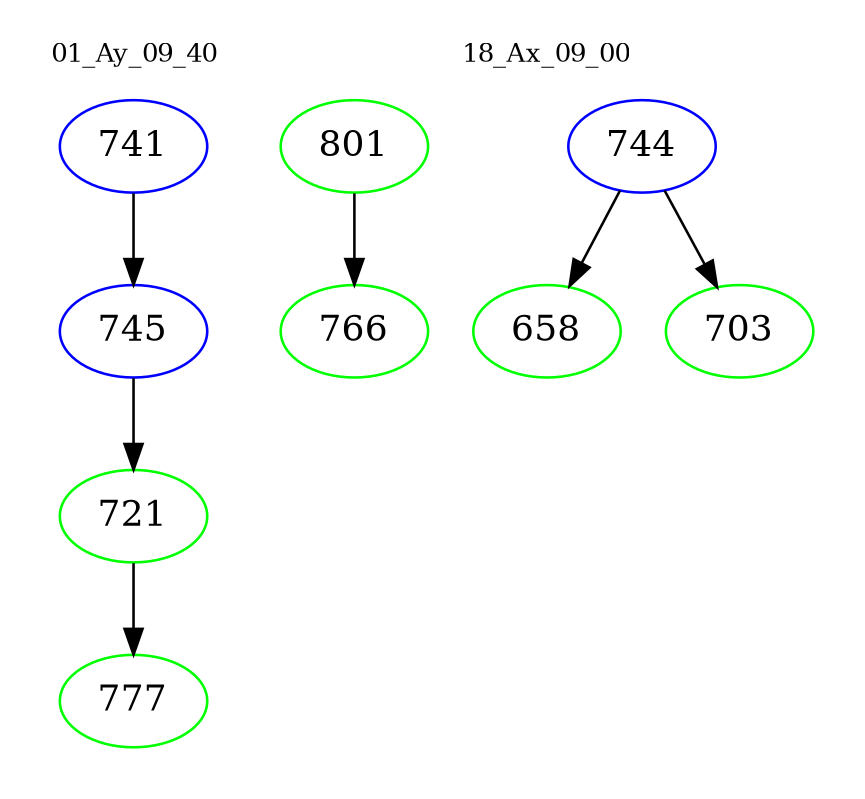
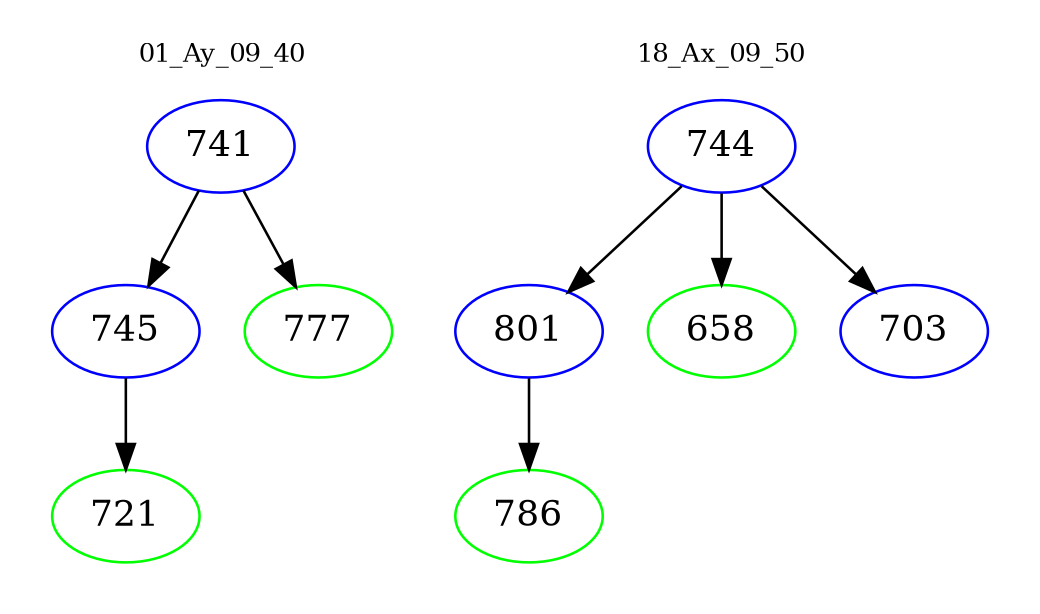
(547, 55) -> (722, 55)
(354, 146) -> (529, 331)
none -> (634, 230)
(354, 331) -> (529, 516)
(740, 331) -> (914, 331)
(134, 596) -> (263, 227)
